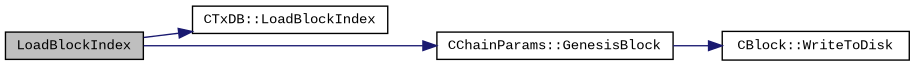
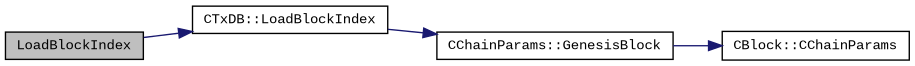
(283, 46) -> (406, 31)
(816, 46) -> (816, 46)
